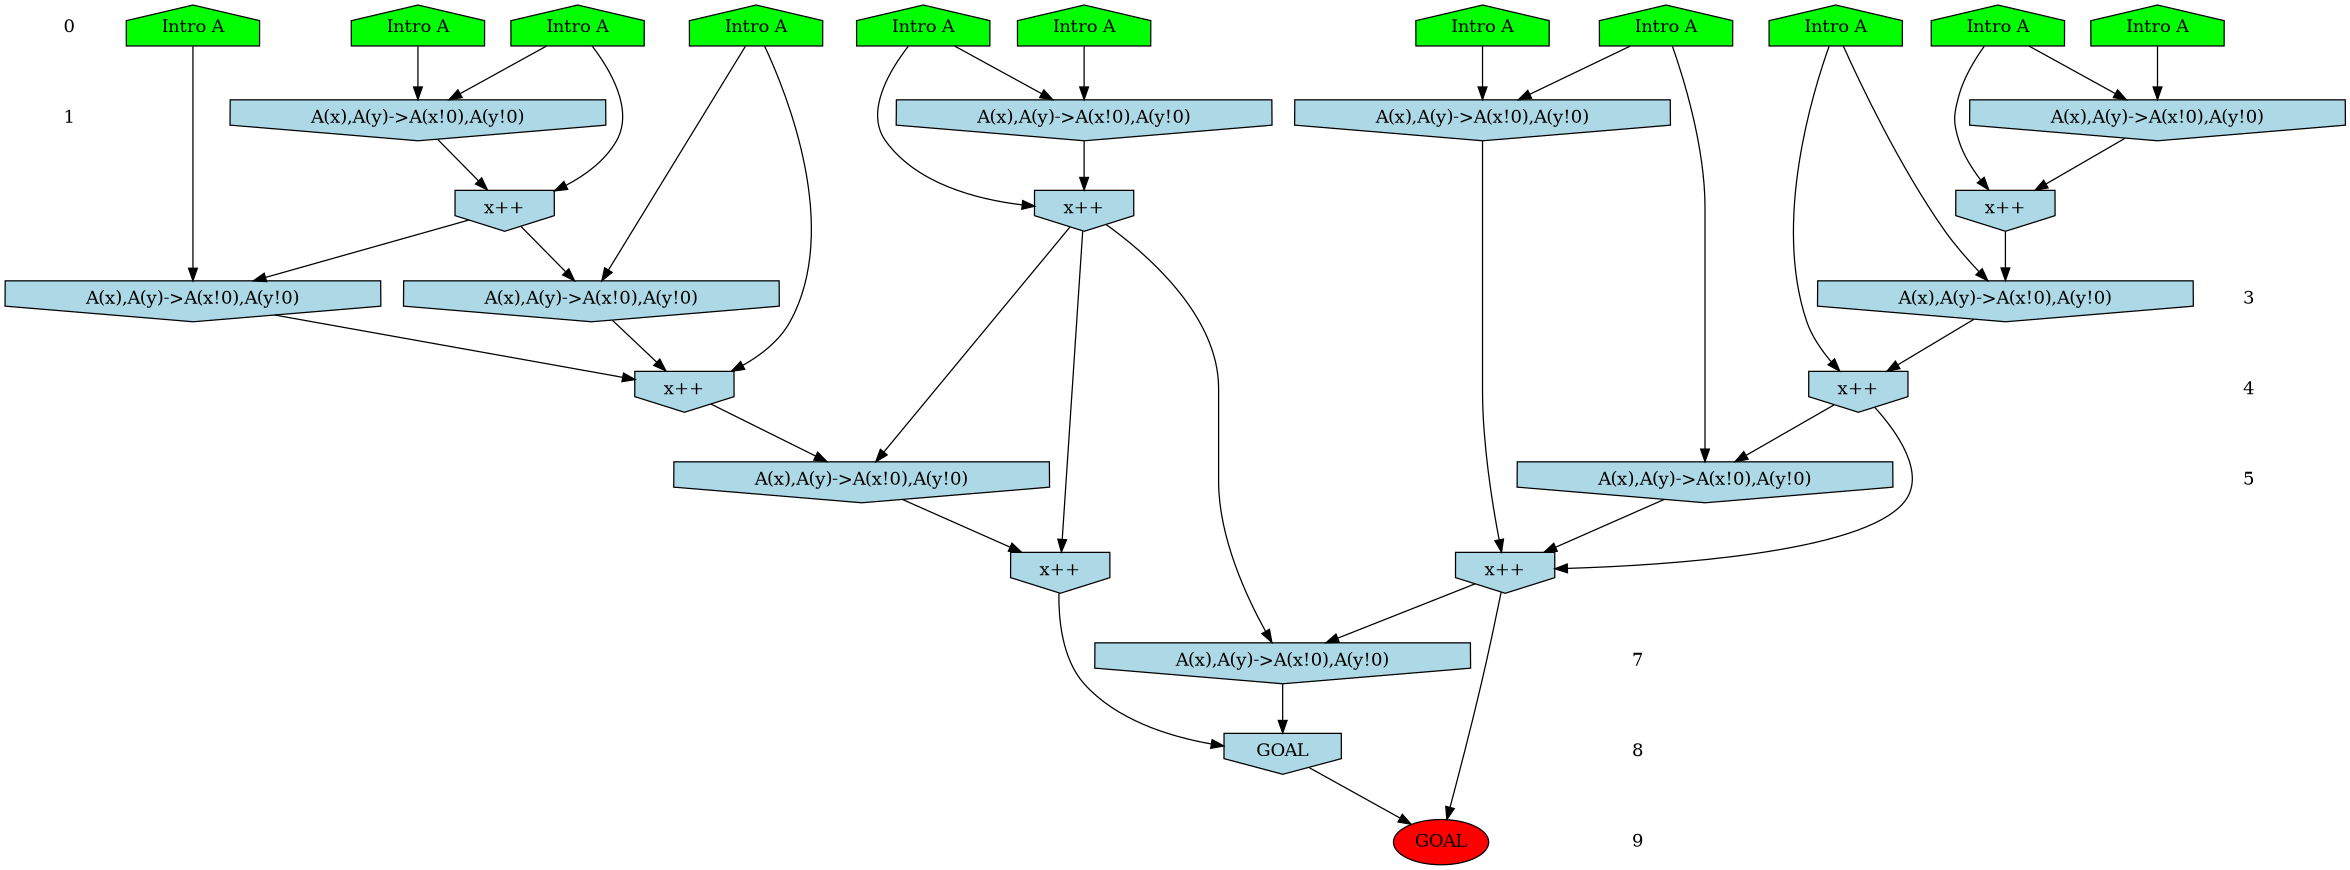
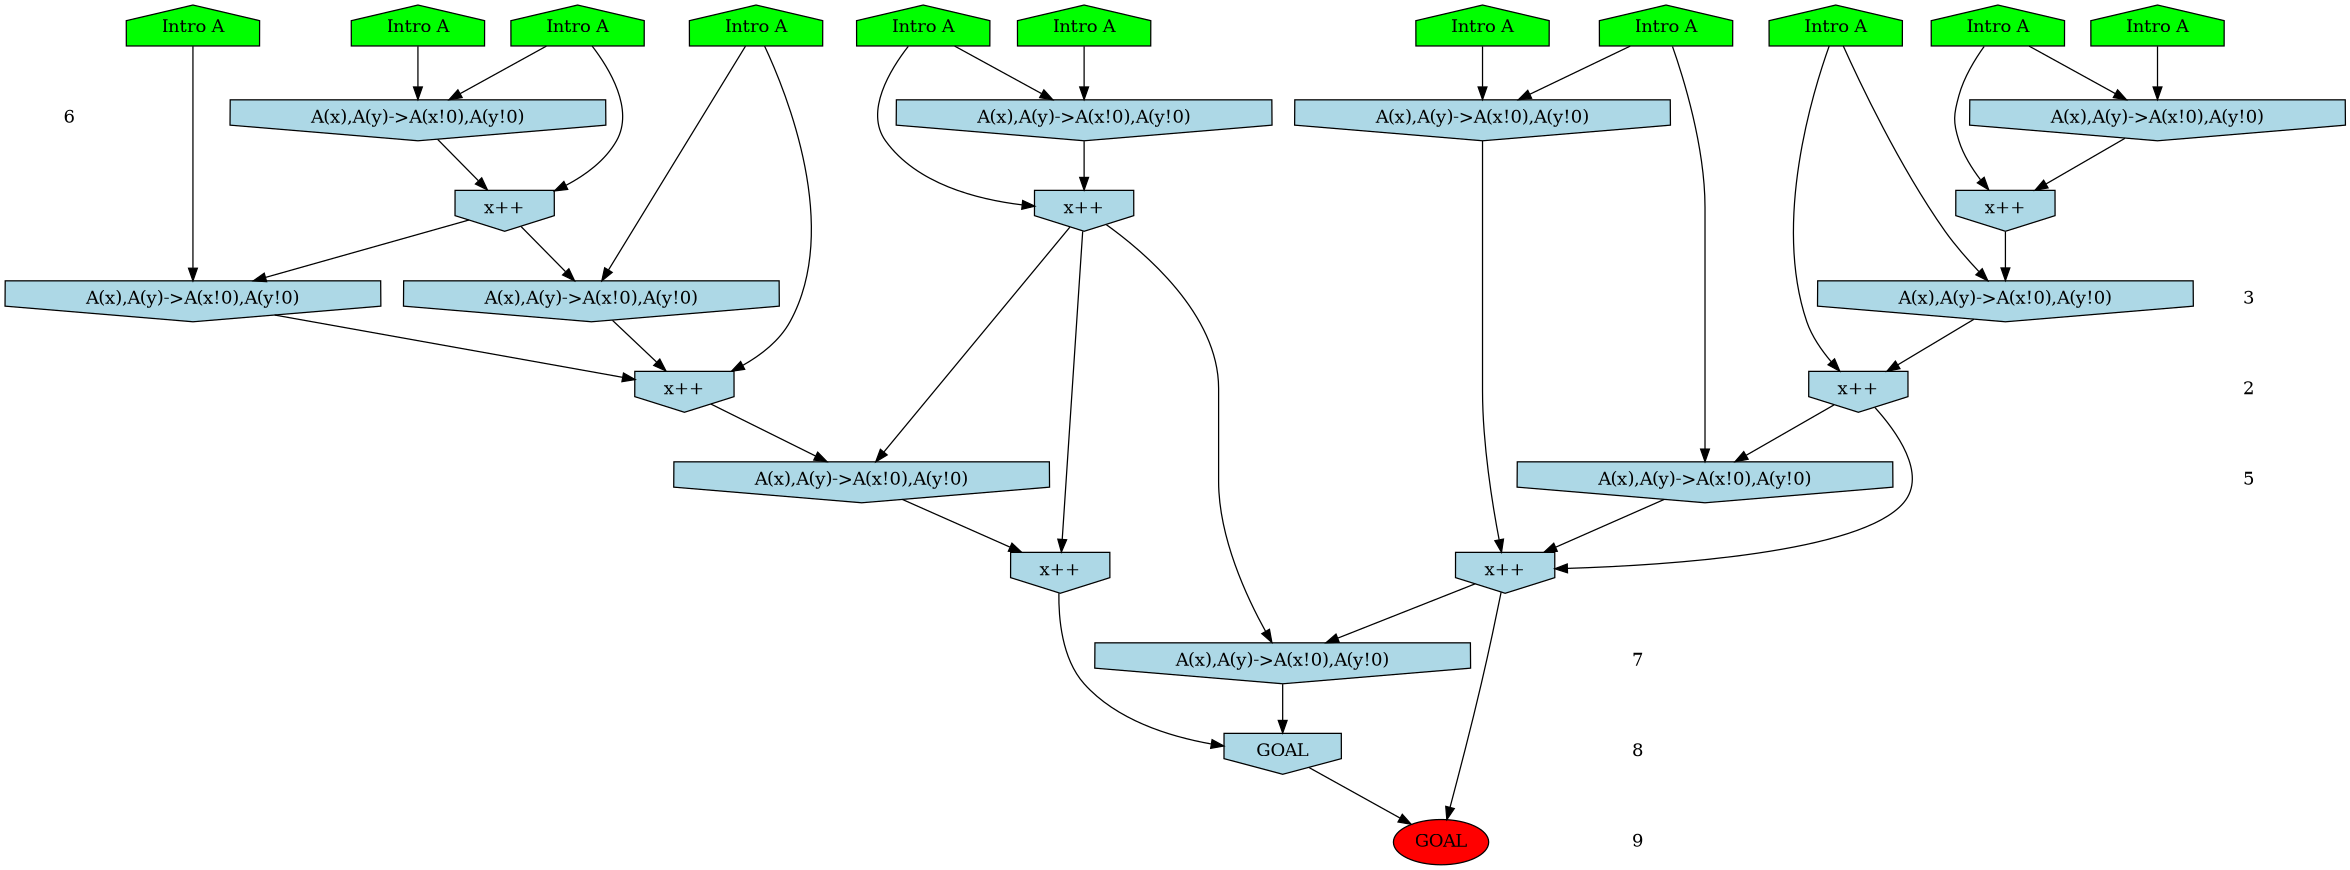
(70, 28) -> none
(70, 118) -> (70, 118)
(2249, 390) -> (2249, 390)
